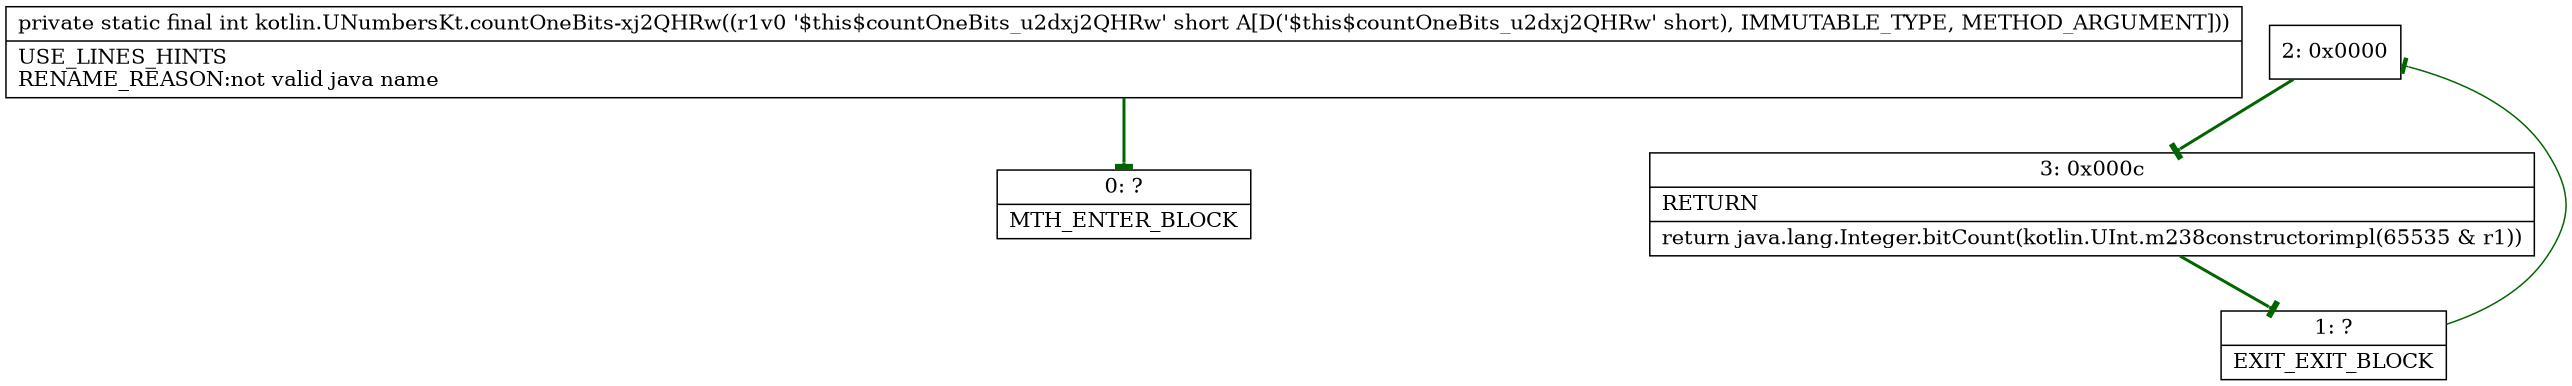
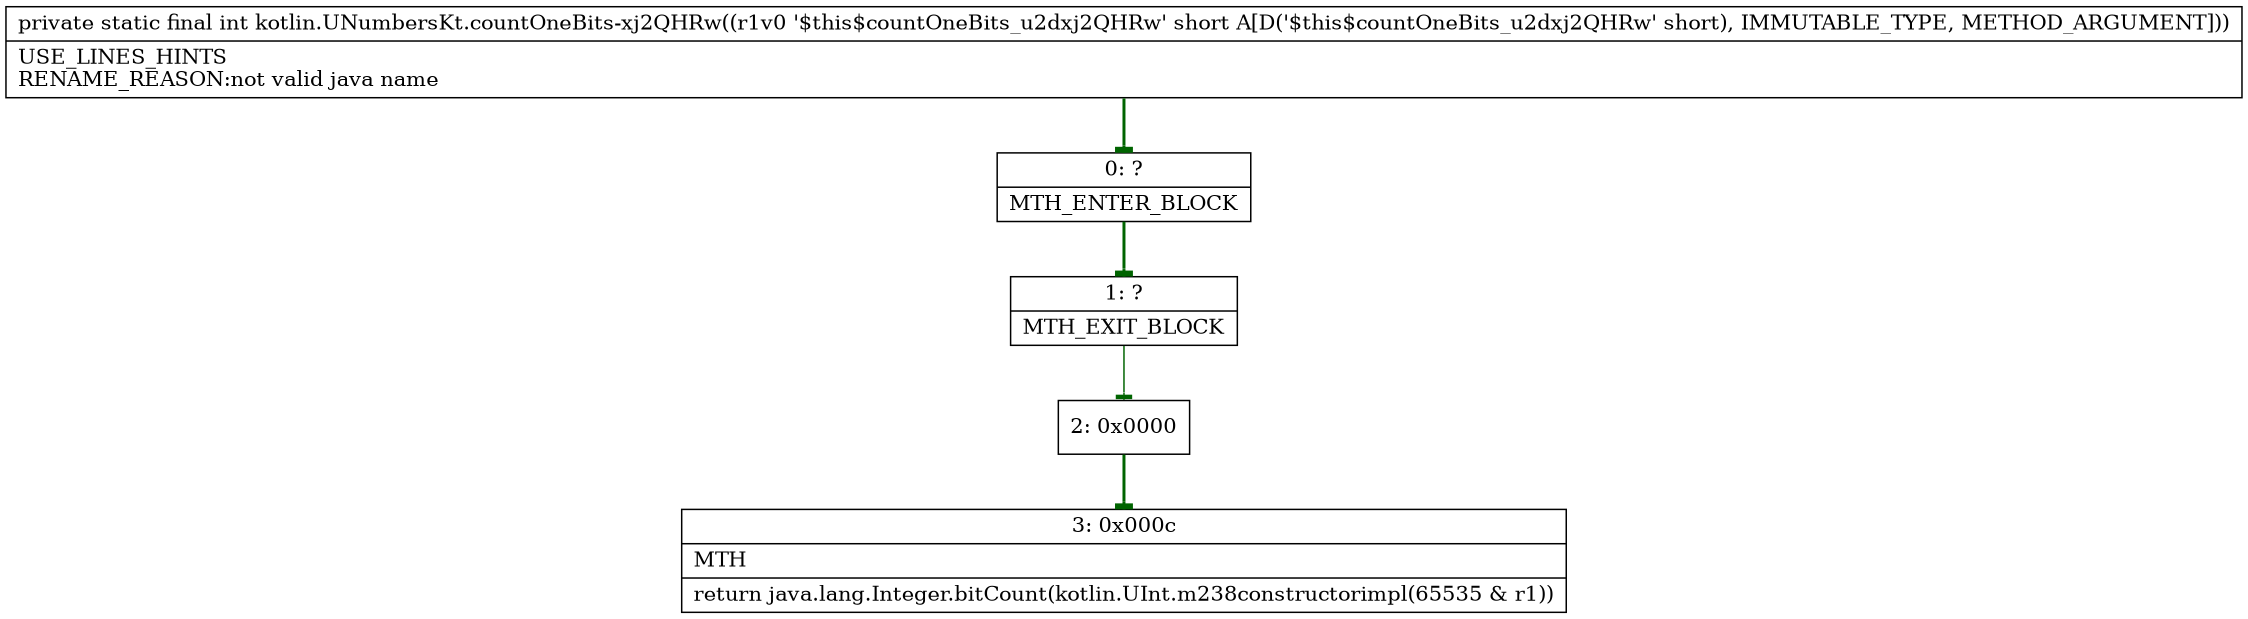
(1710, 204) -> (720, 560)
(2224, 281) -> (1124, 245)
(2334, 362) -> (1124, 327)
